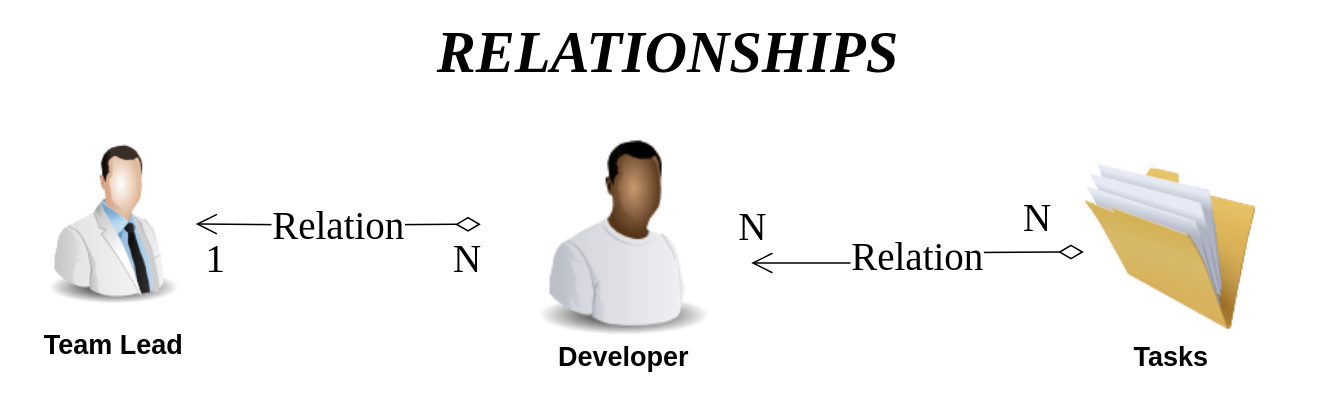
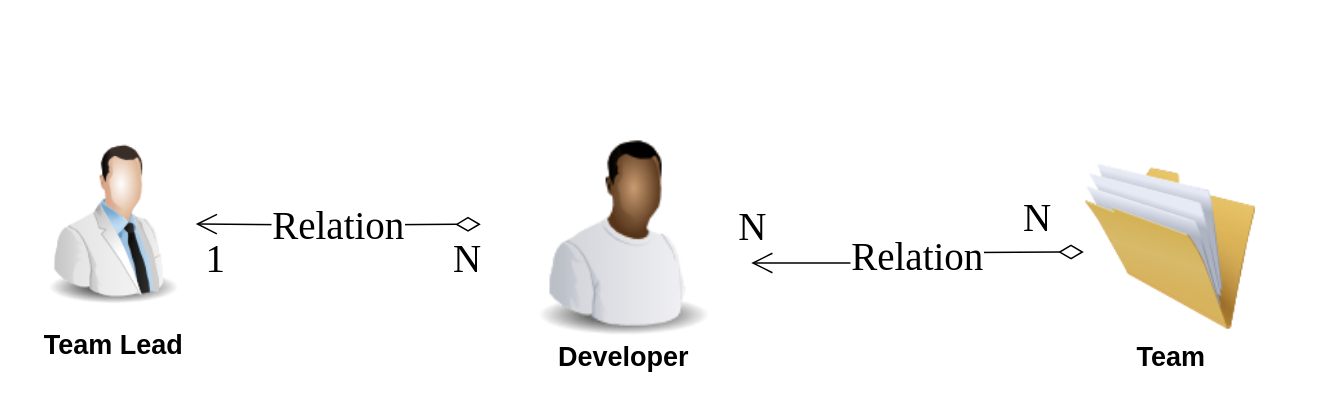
(668, 53) -> none
(1172, 358) -> (1172, 358)
